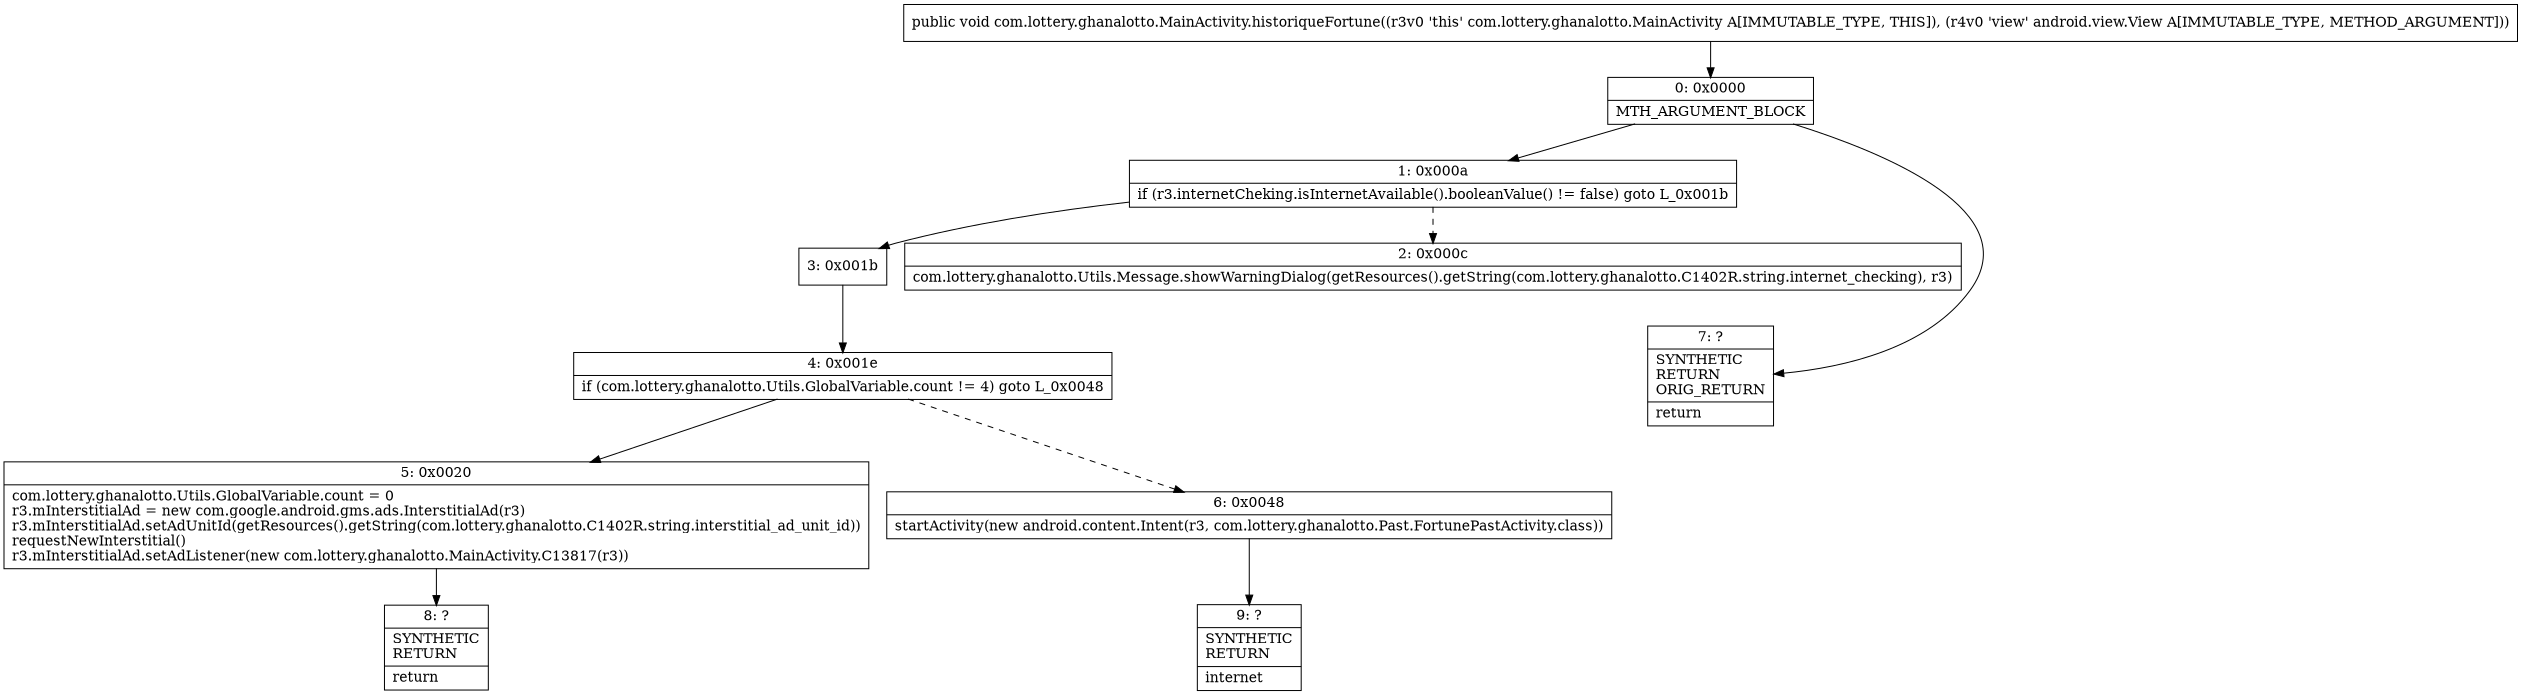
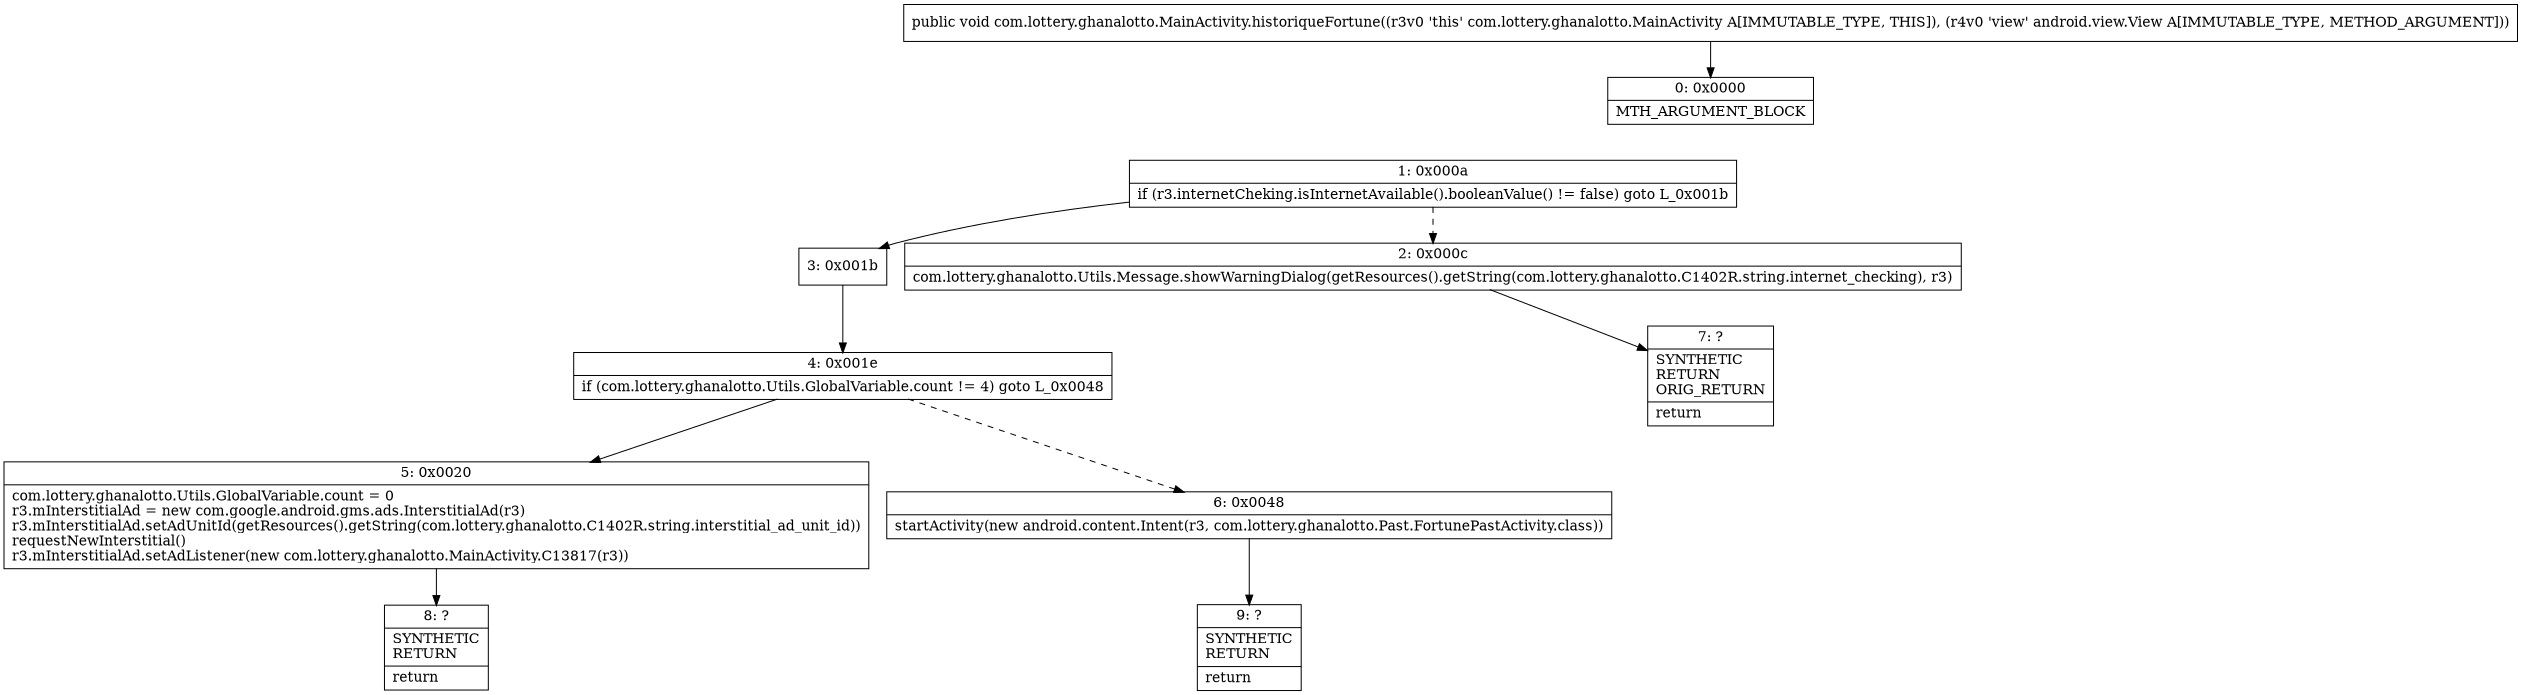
(1577, 141) -> none
(1982, 258) -> (1564, 318)
(1234, 678) -> (1228, 678)
